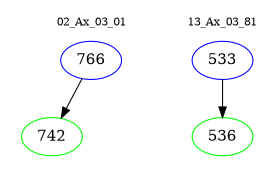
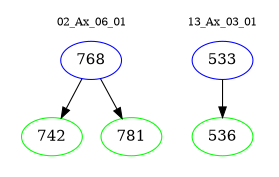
(92, 23) -> (92, 23)
(223, 23) -> (223, 23)
(91, 60) -> (91, 60)
none -> (131, 137)
